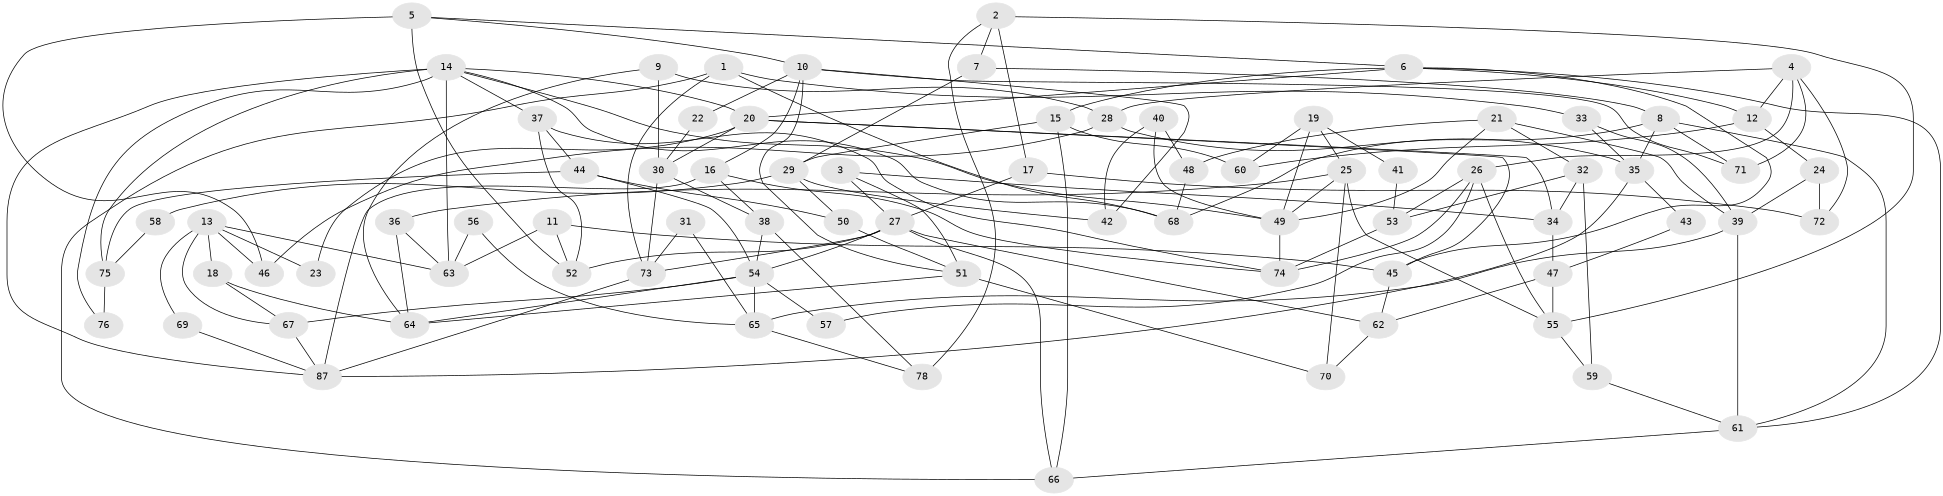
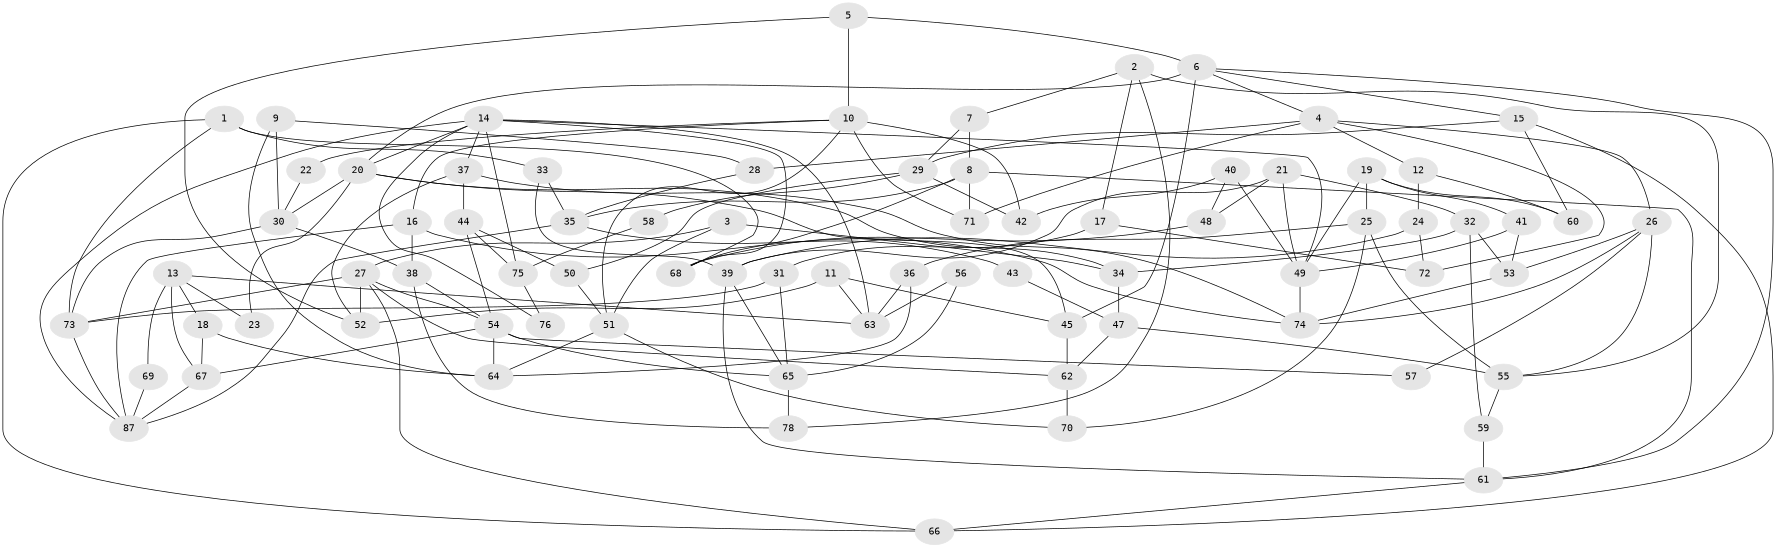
(1660, 92) -> (1267, 97)
(1313, 196) -> (1414, 256)
(954, 199) -> (880, 248)
(264, 274) -> none
